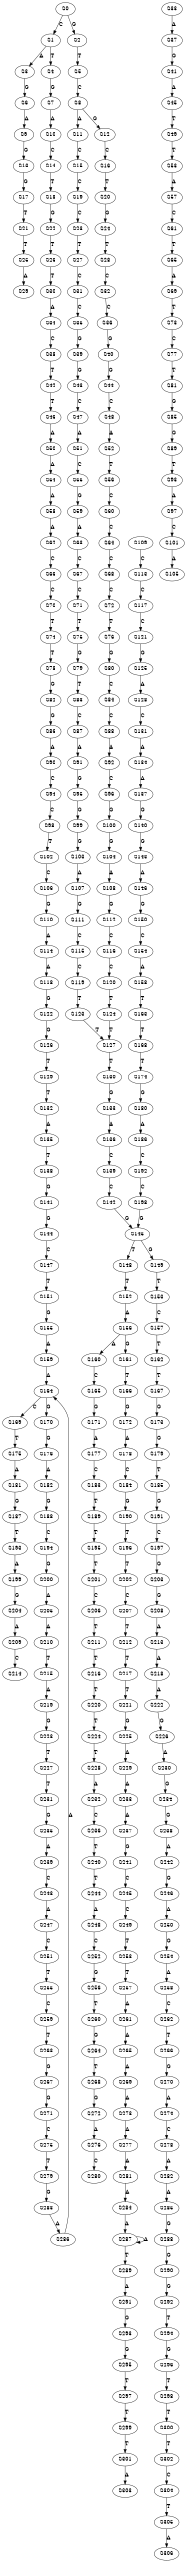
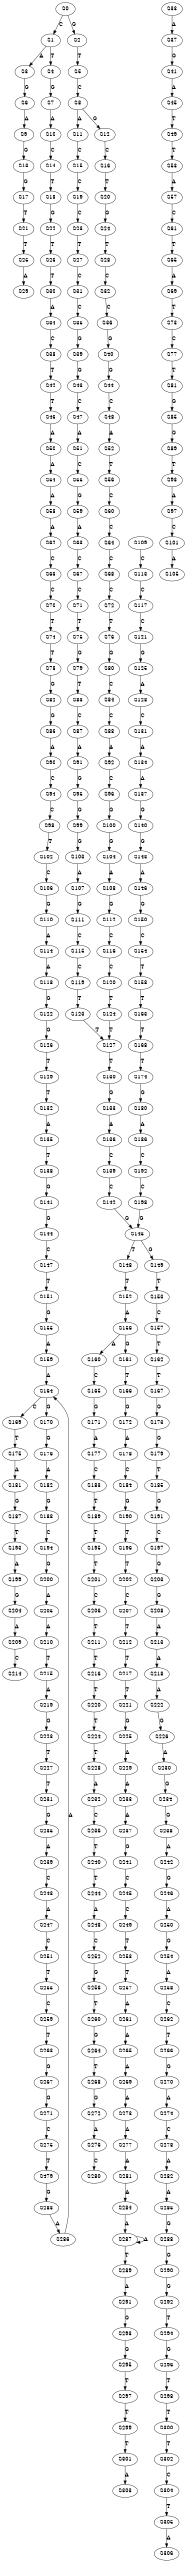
(142, 967) -> (142, 967)
(46, 2177) -> (46, 2177)
